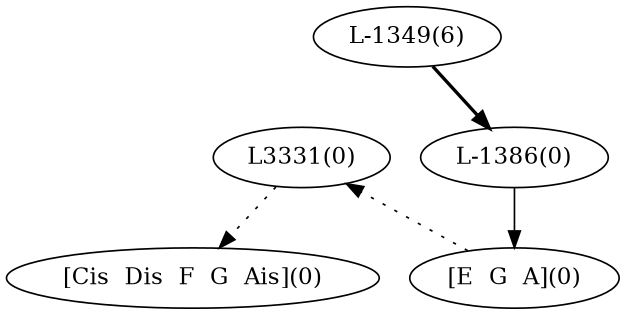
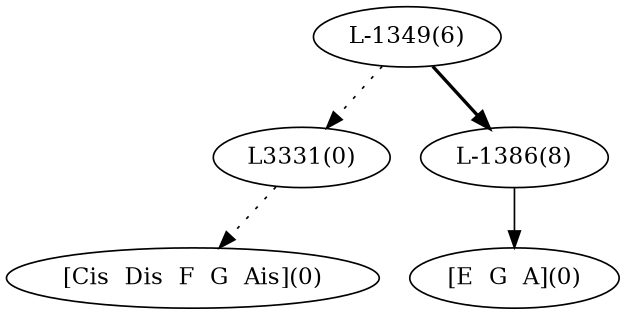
(514, 157) -> (514, 157)
(414, 221) -> (360, 91)
